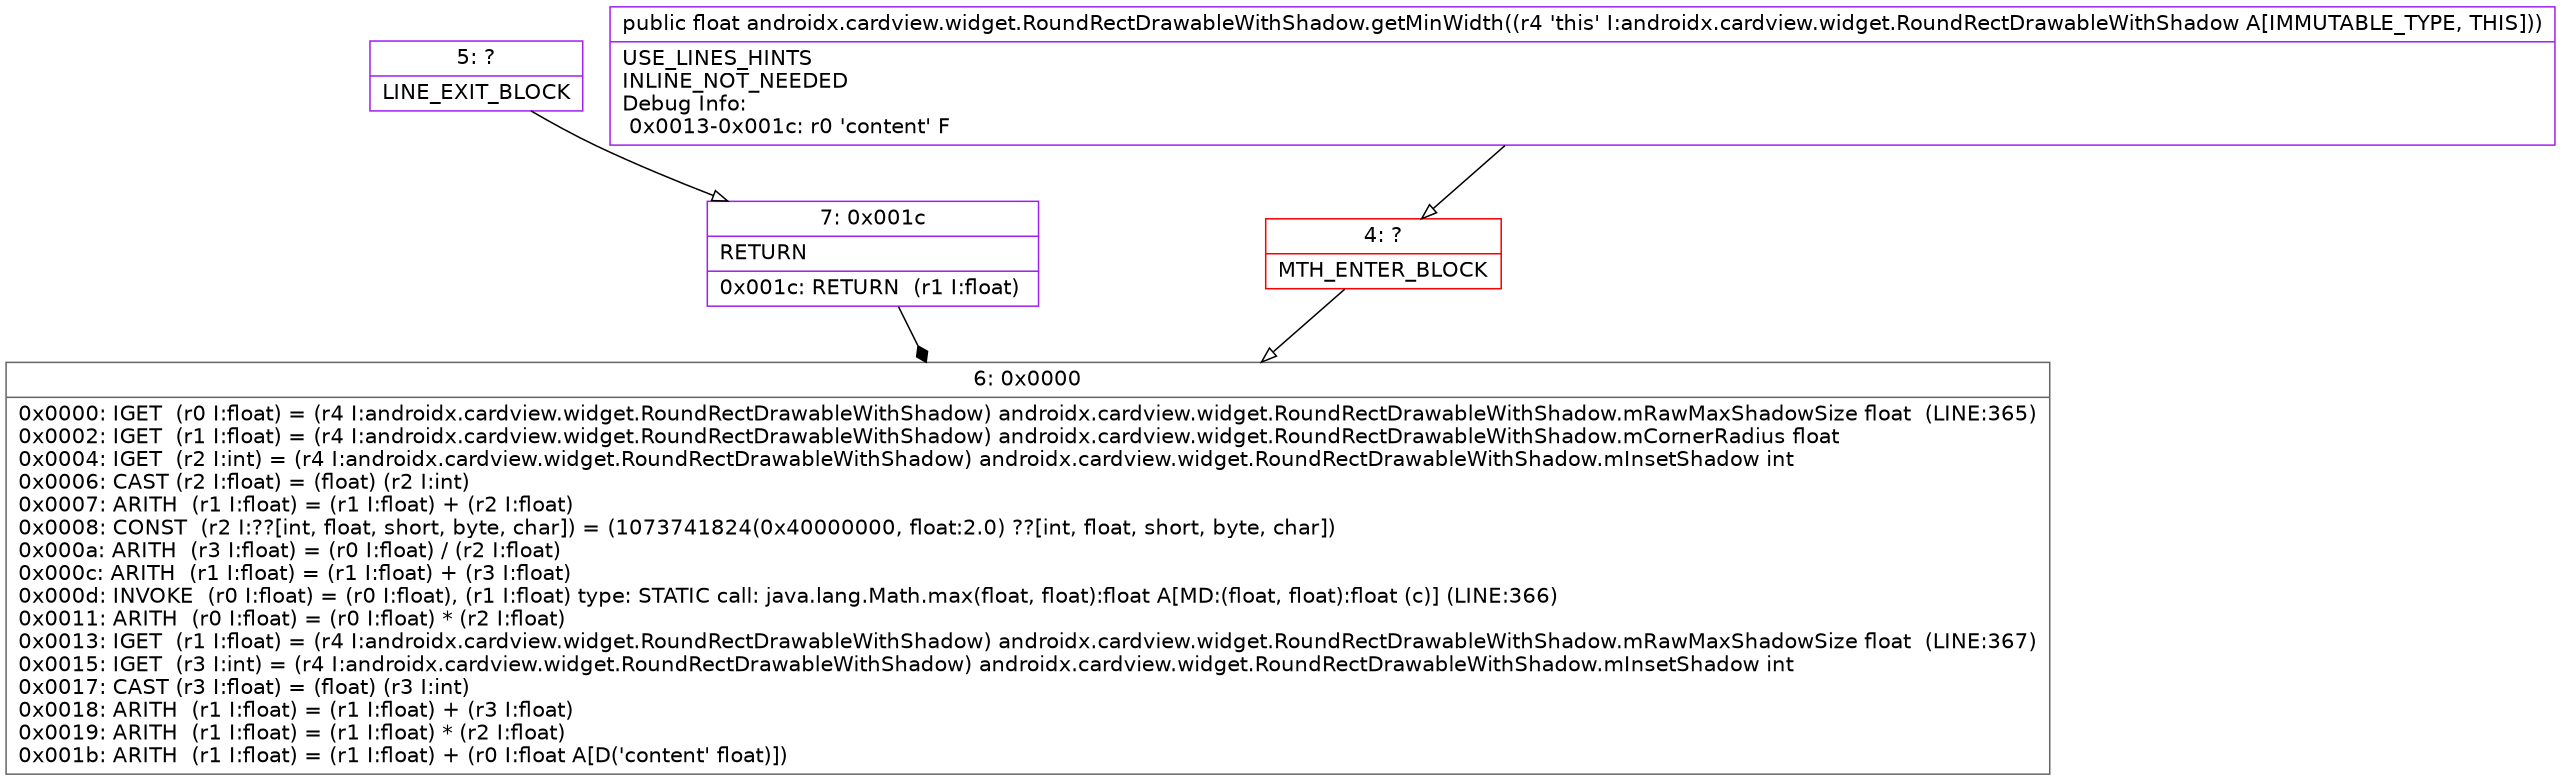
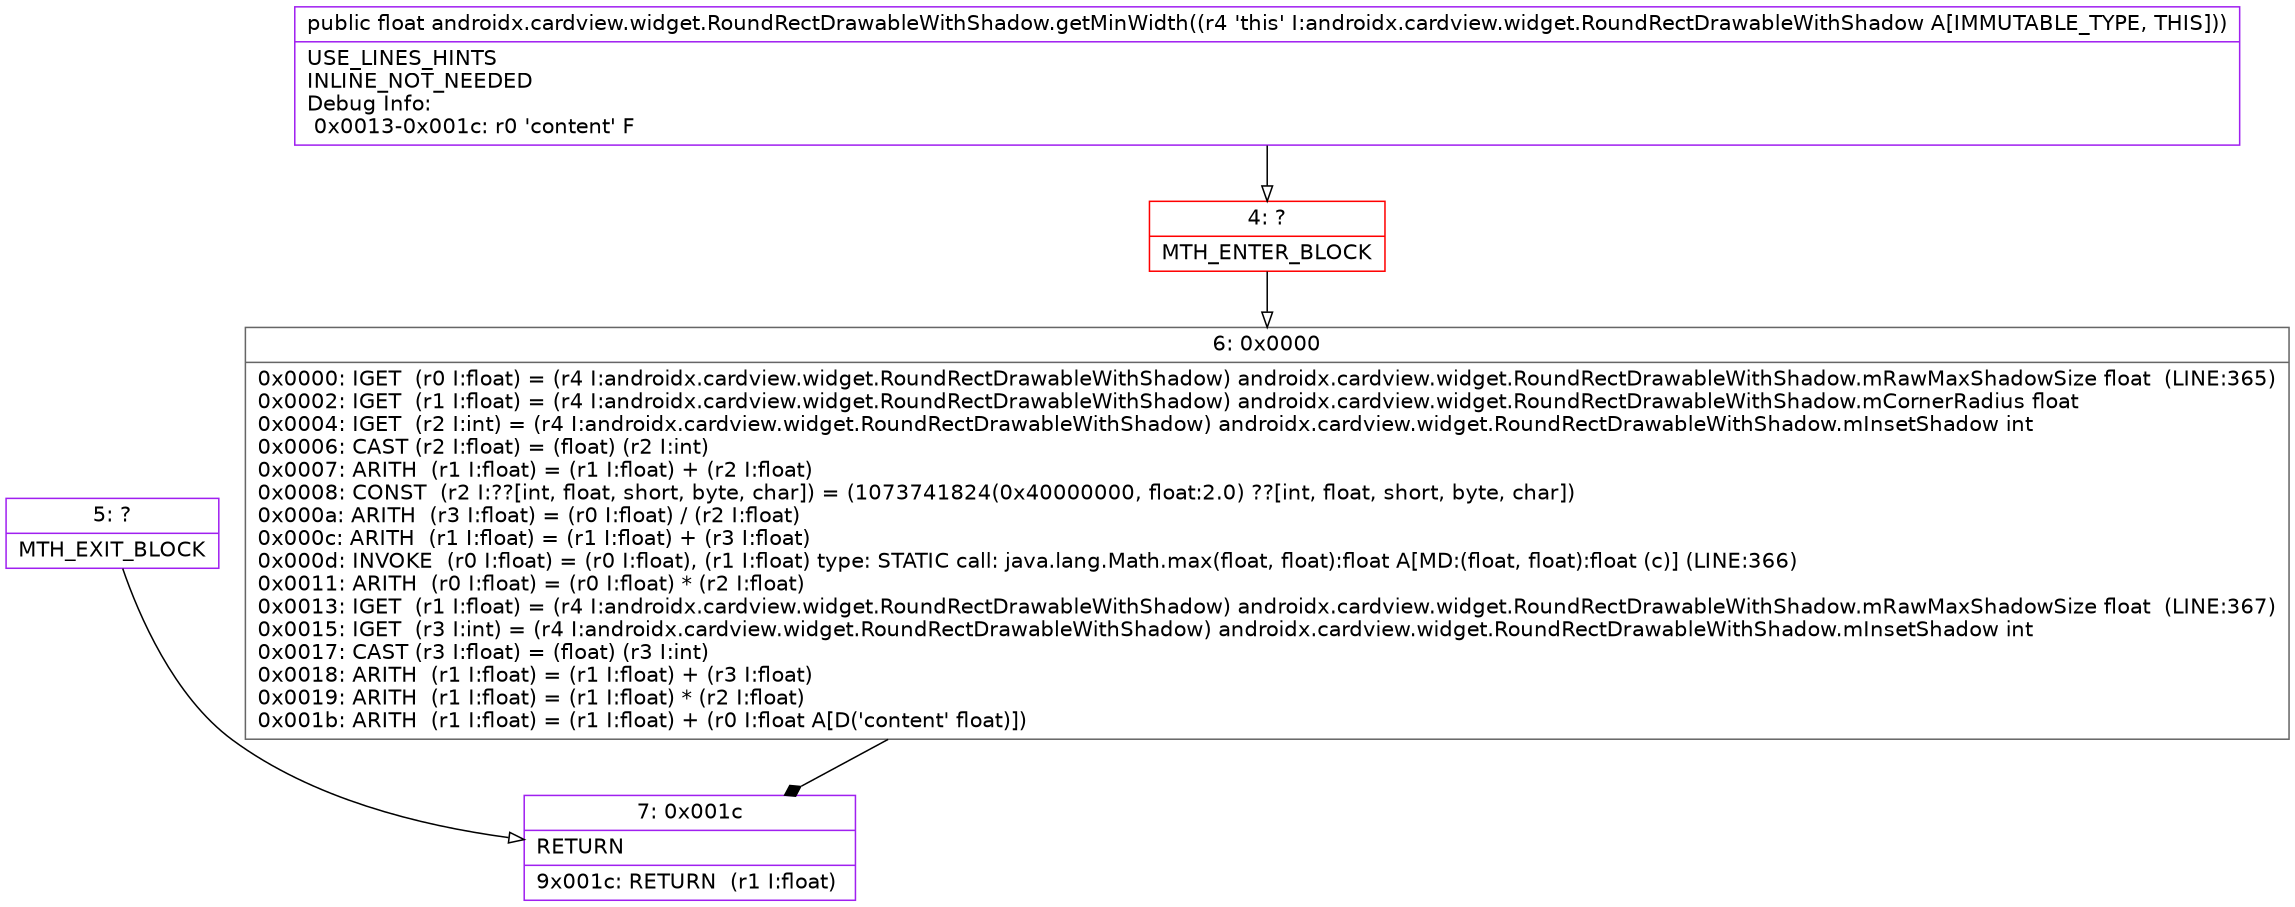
(476, 93) -> (112, 550)
(873, 288) -> (690, 882)
(908, 326) -> (845, 763)
